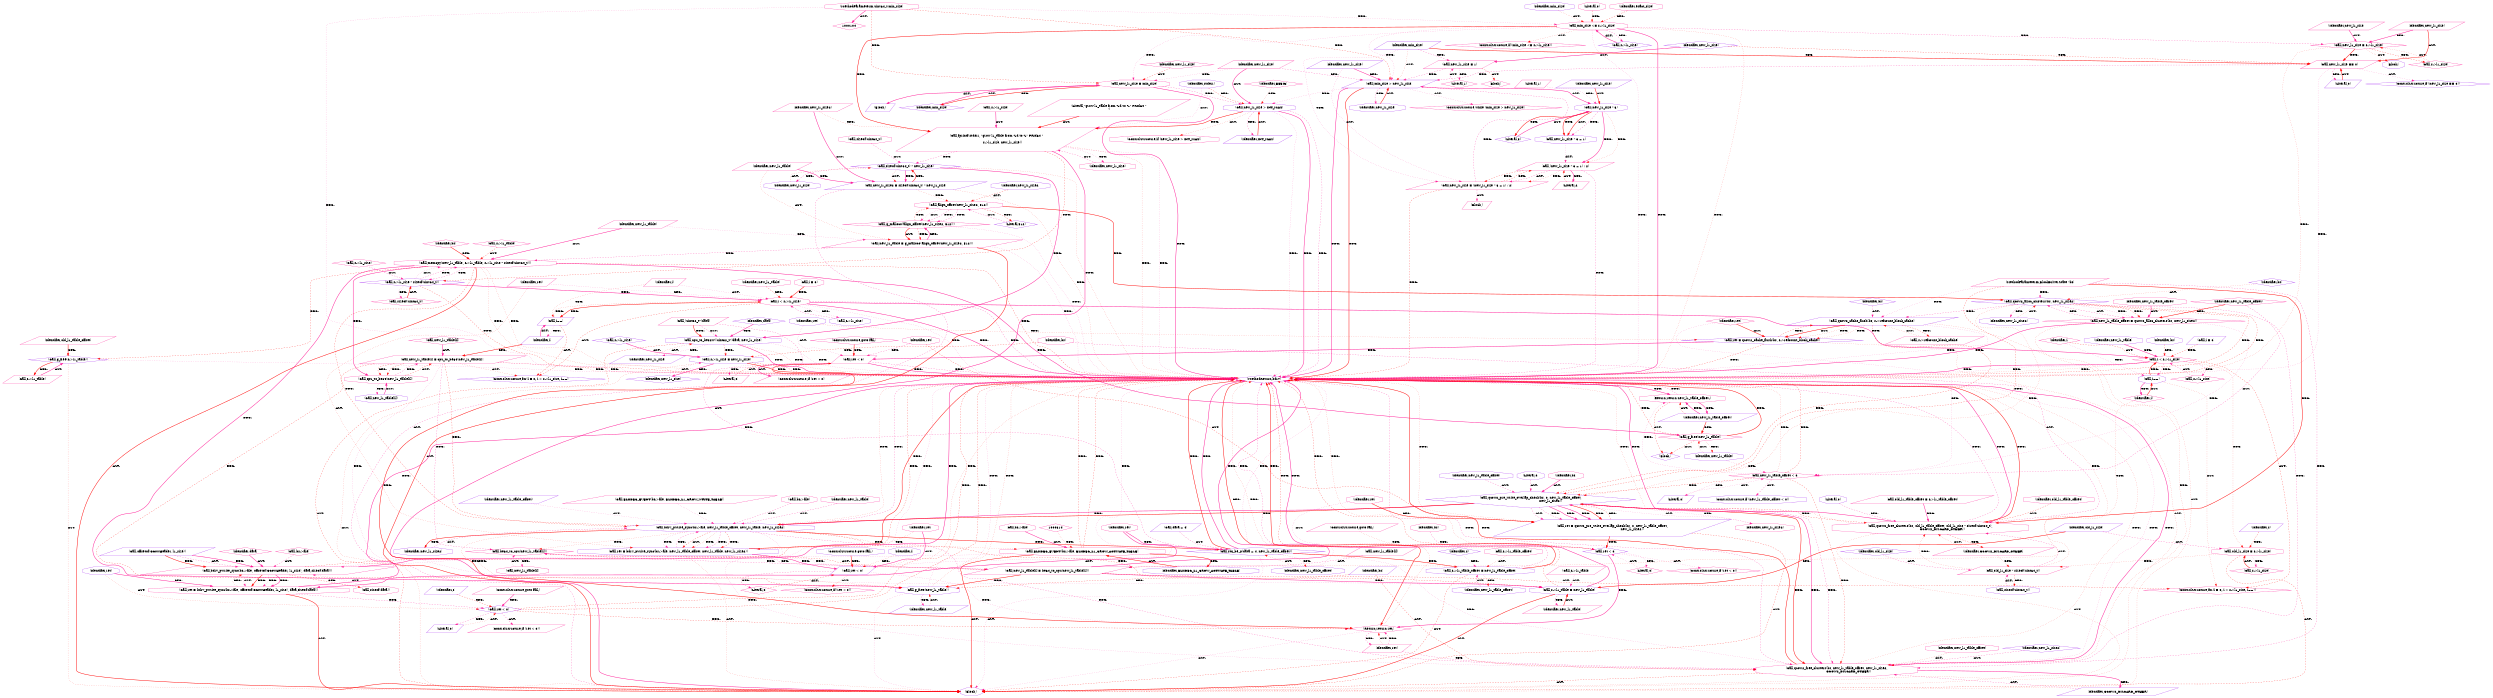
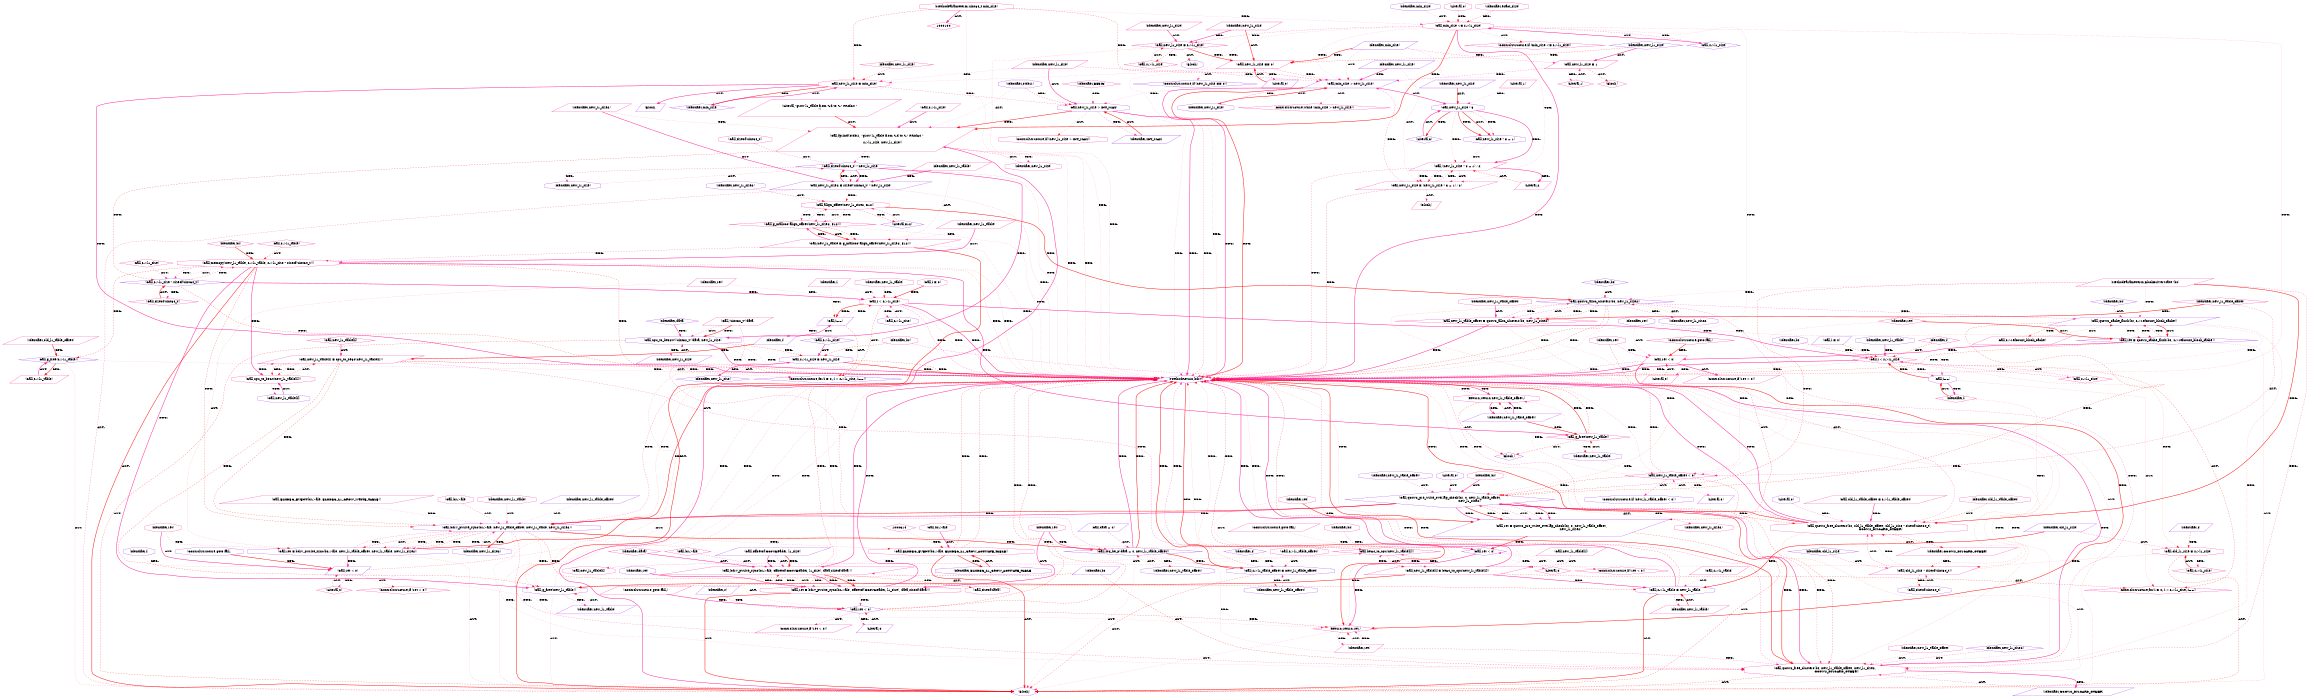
(876, 583) -> none
